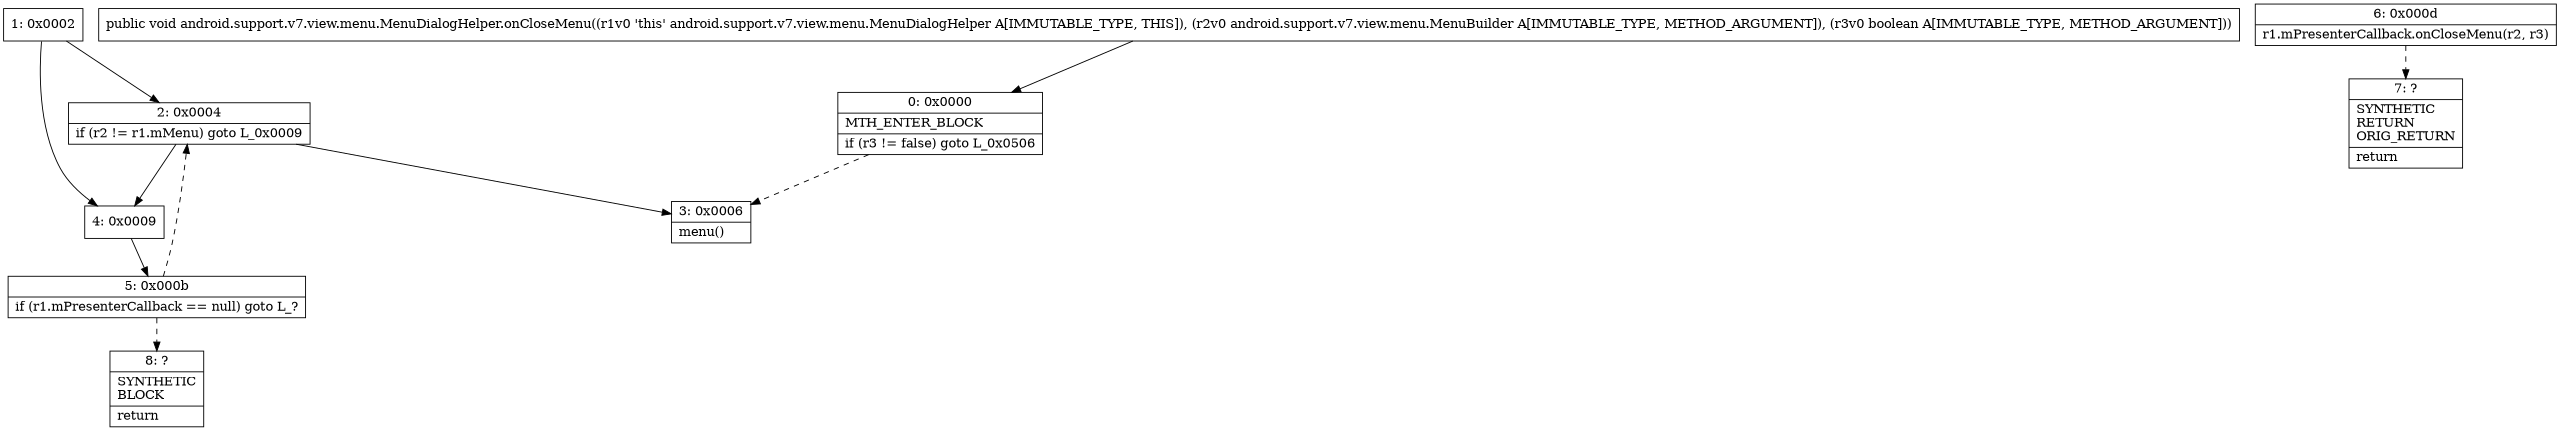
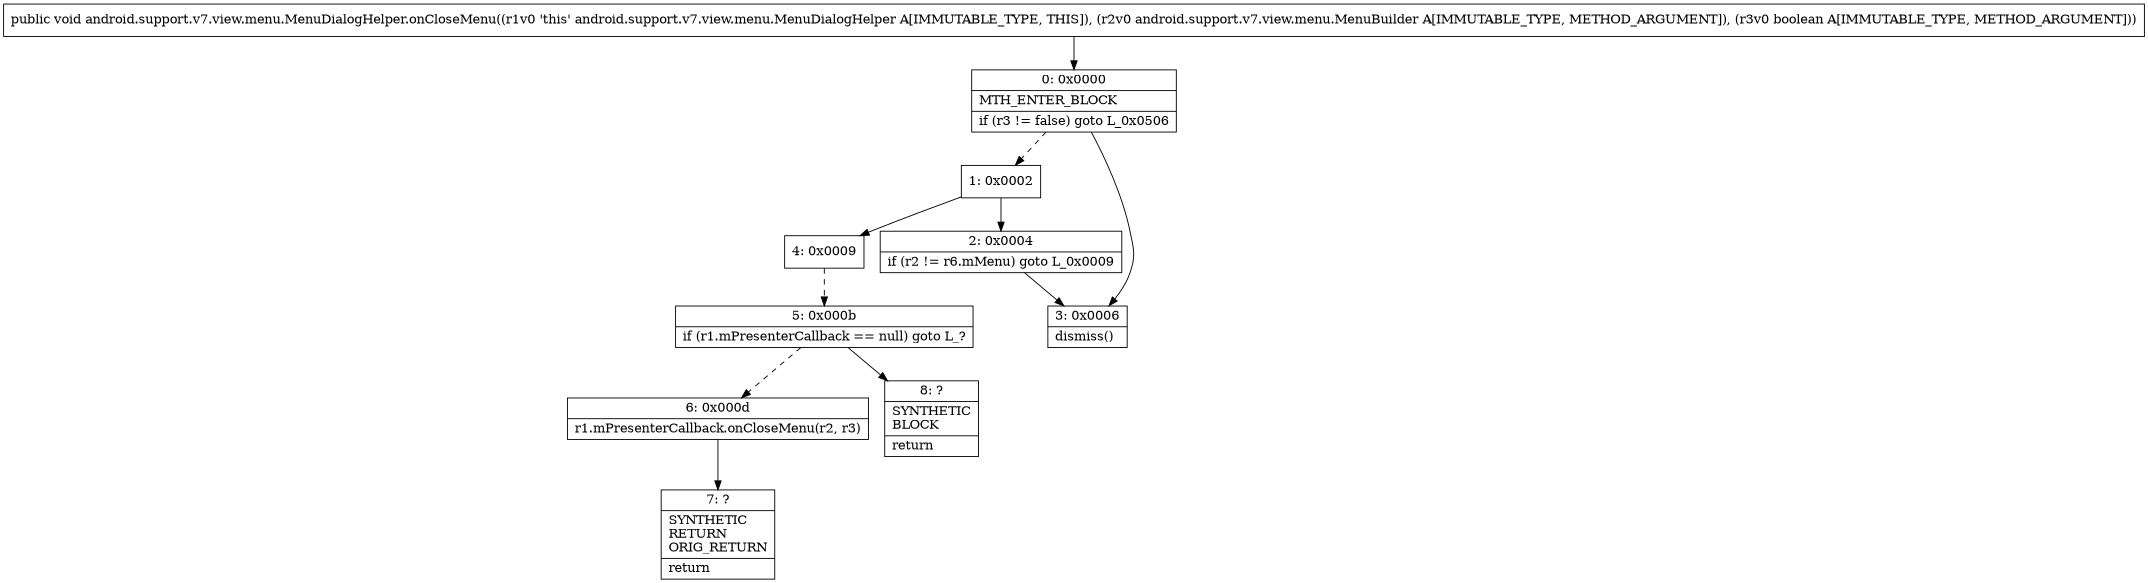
(2406, 58) -> (718, 460)
(189, 133) -> (1001, 262)
none -> (1034, 145)
(158, 171) -> none
(814, 178) -> (1126, 215)
(178, 215) -> (775, 370)
(702, 232) -> (1084, 337)
(138, 253) -> (824, 283)
(157, 330) -> (864, 361)
